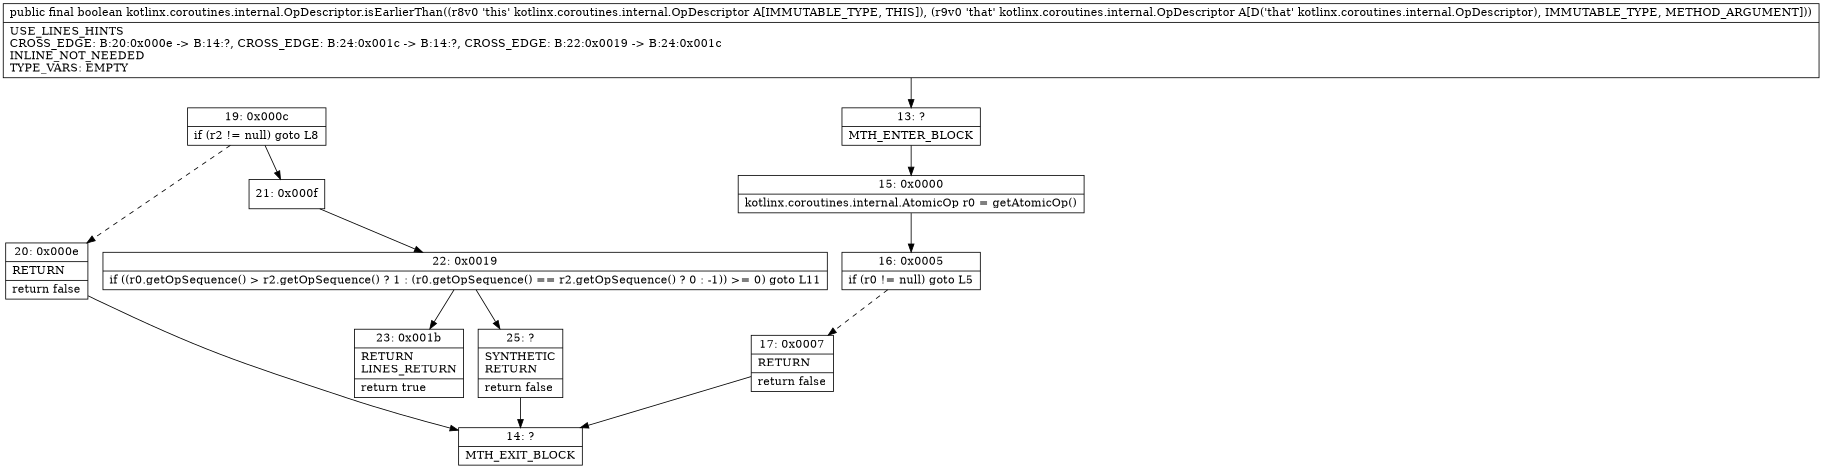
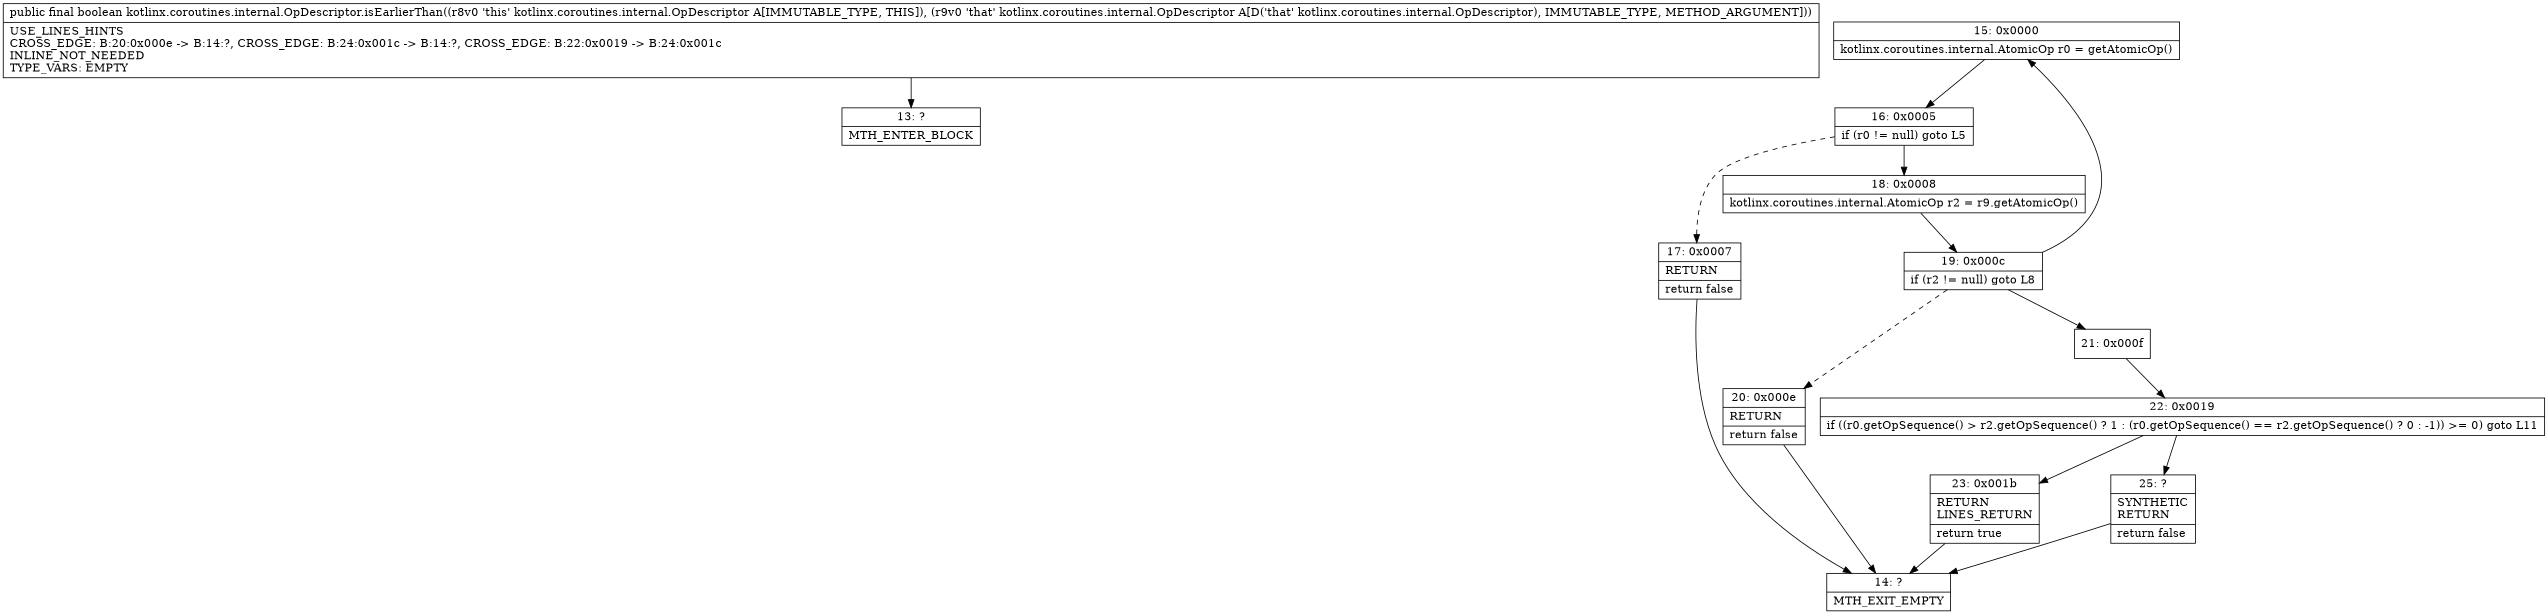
(911, 156) -> (2099, 161)
none -> (1904, 194)
(520, 455) -> (1889, 601)
none -> (1931, 556)
